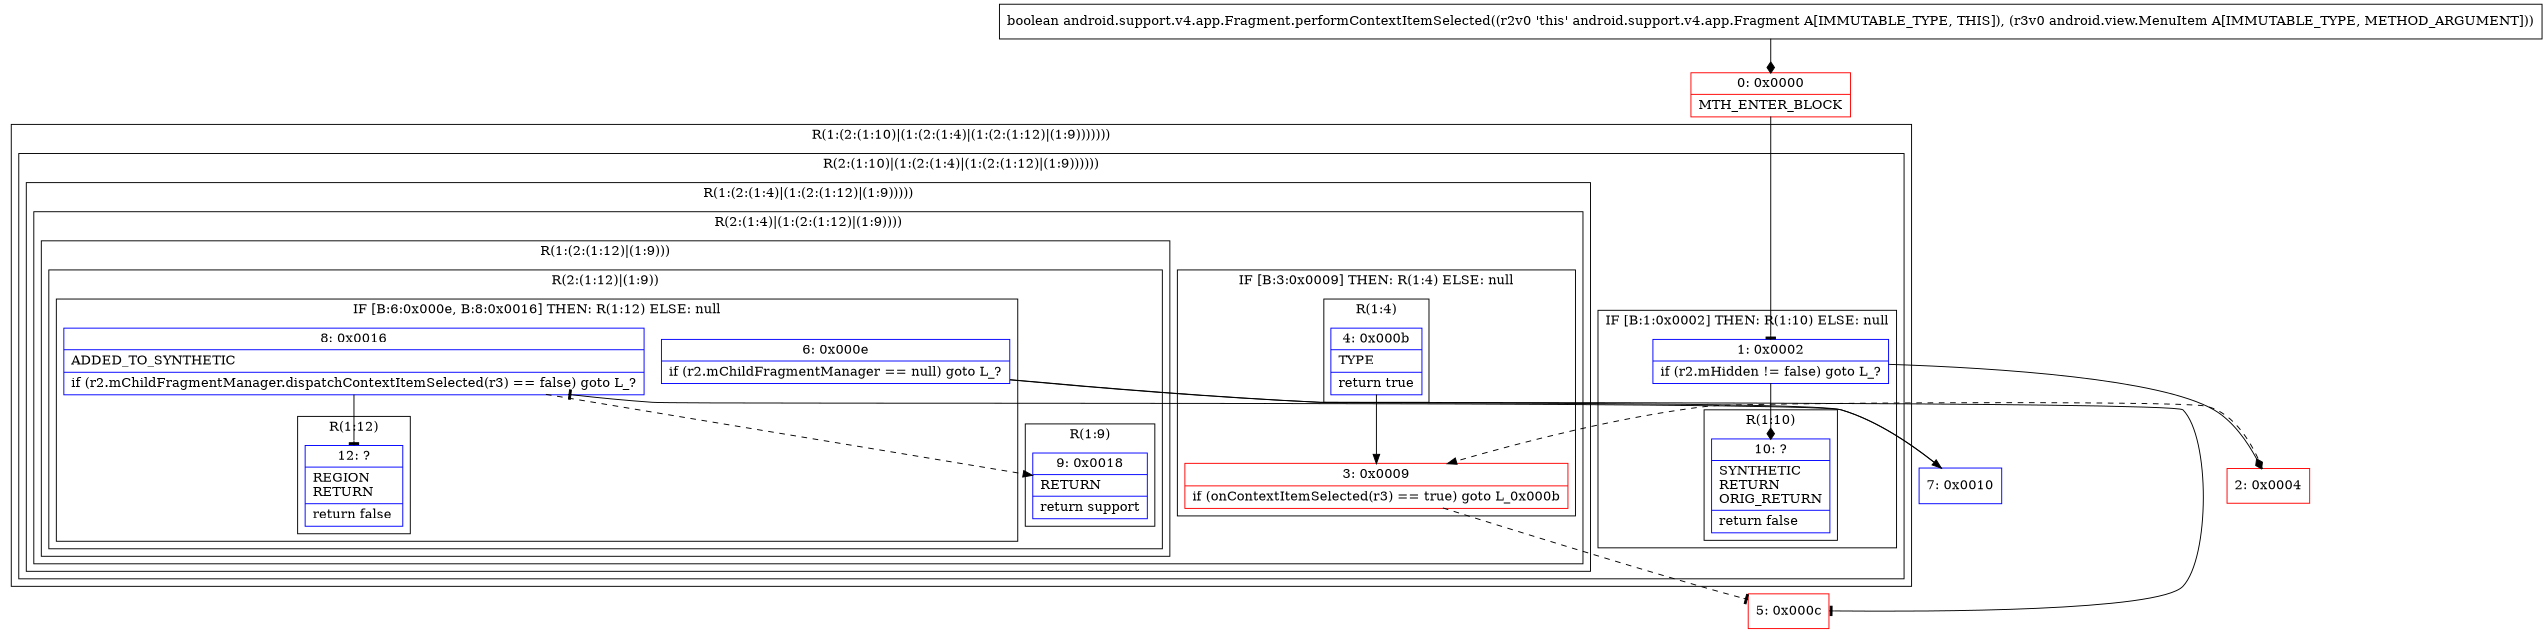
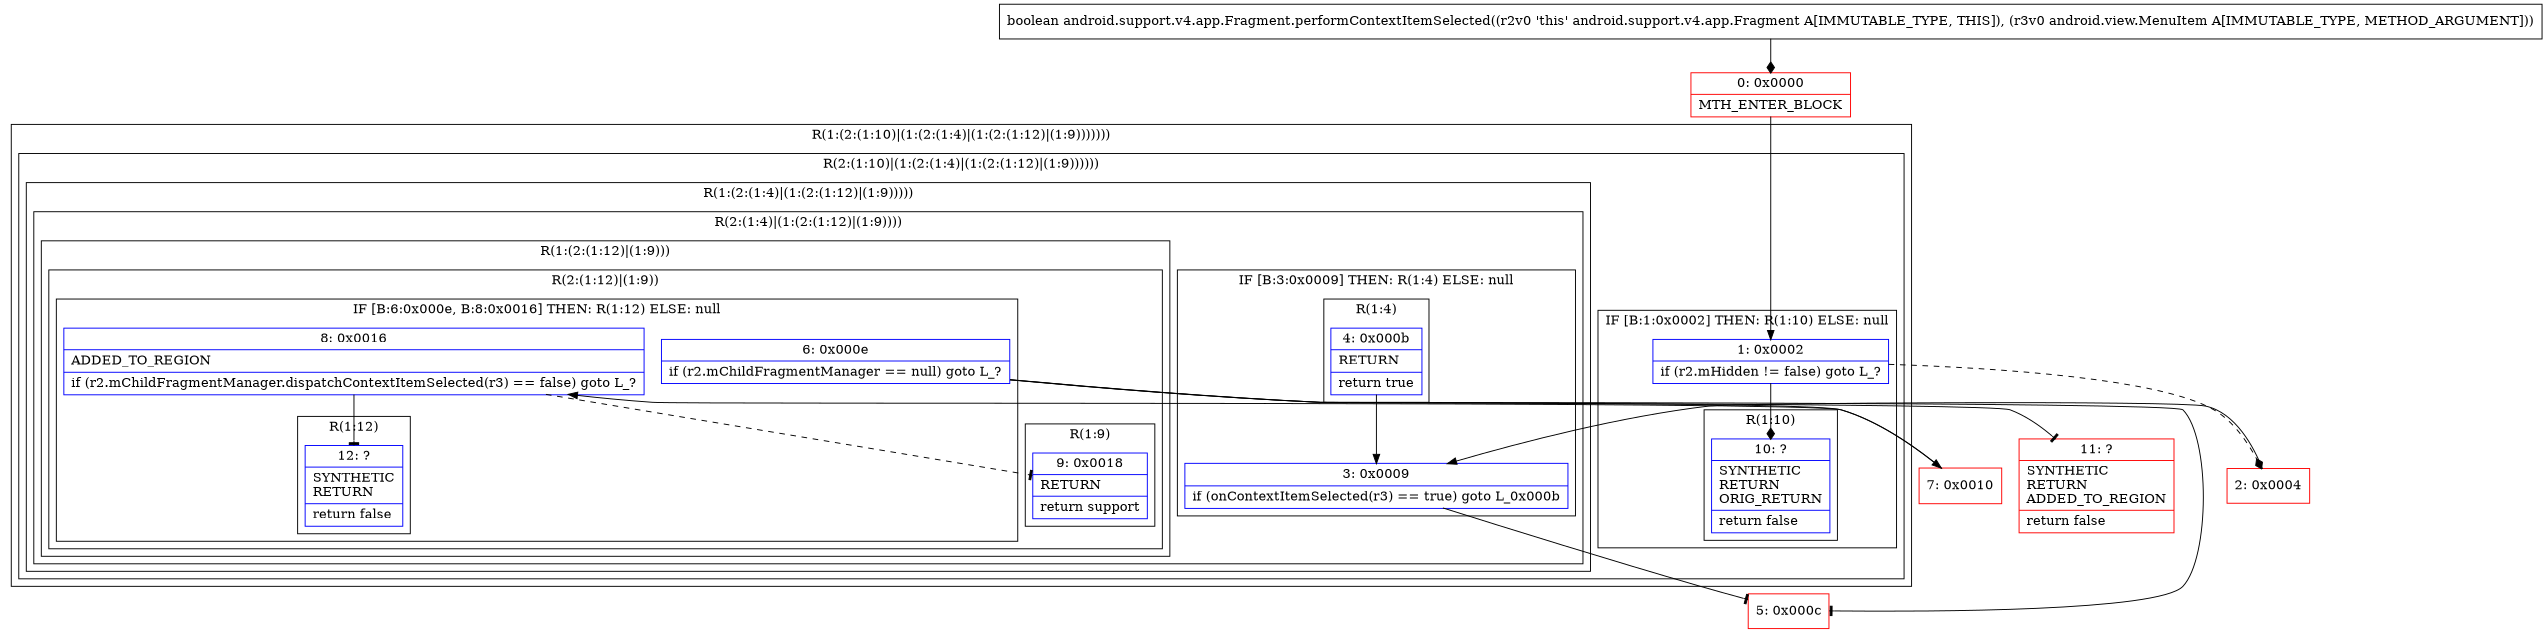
(1771, 226) -> (1771, 226)
(154, 361) -> (141, 361)
(1357, 361) -> (1369, 361)
(2086, 379) -> (2086, 379)
(1231, 403) -> (1231, 403)
(1662, 413) -> (1662, 413)
(785, 434) -> (785, 434)
(341, 478) -> (354, 478)
(1376, 486) -> (1376, 486)
(1960, 486) -> (1960, 486)
none -> (2097, 486)
(1600, 557) -> (1600, 557)
